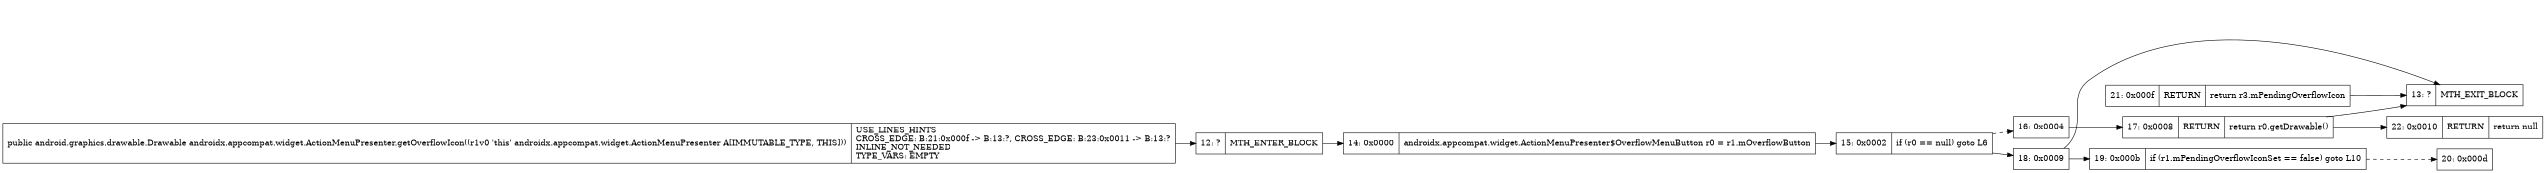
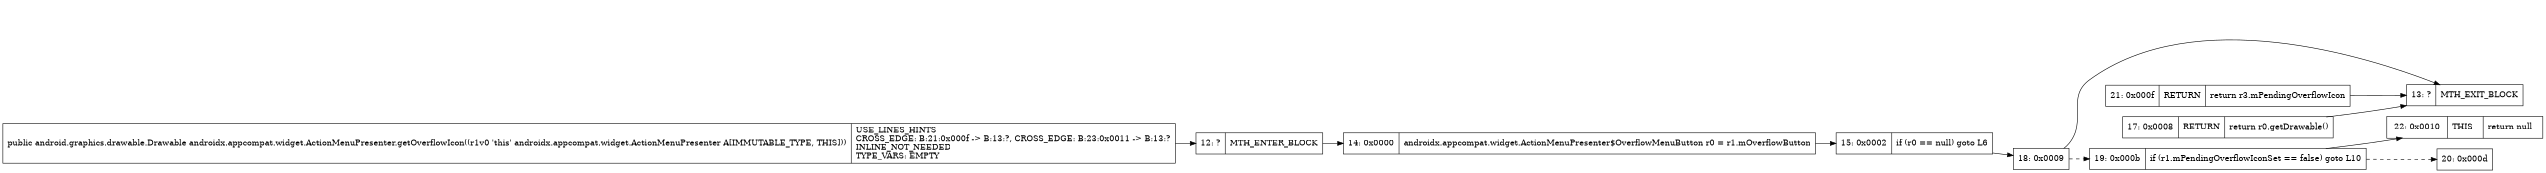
(2041, 127) -> none
(2357, 127) -> (2361, 144)
(2466, 127) -> (2463, 127)
(2077, 159) -> (2077, 159)
